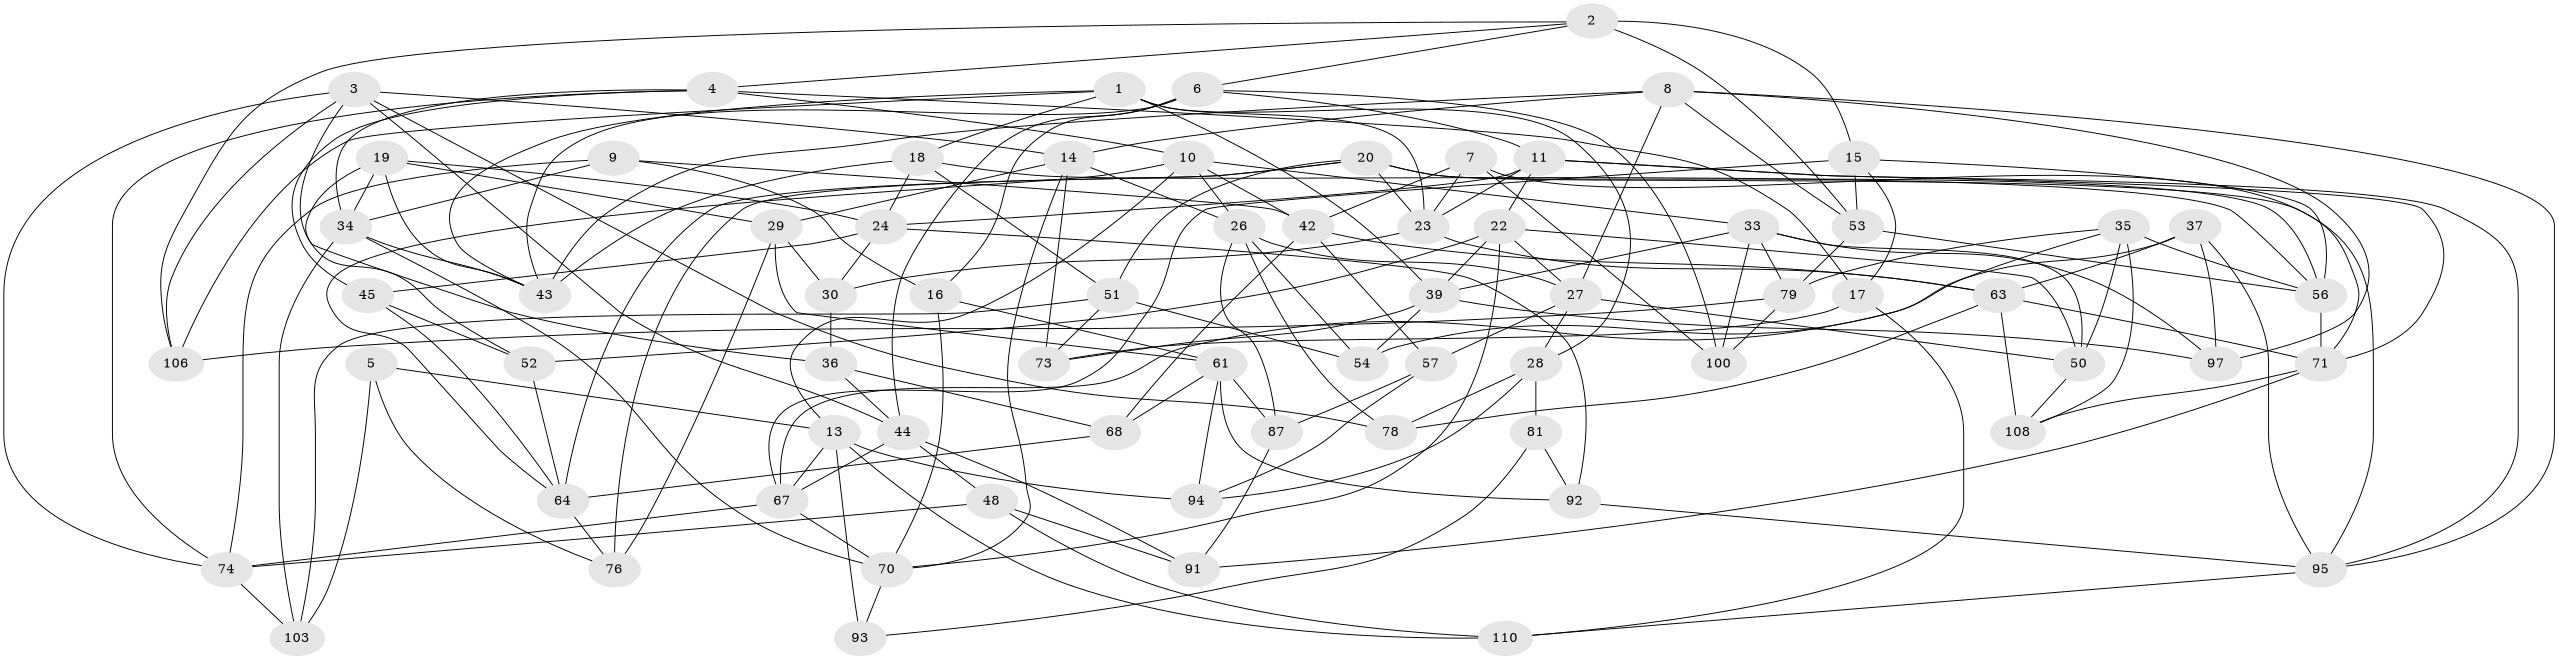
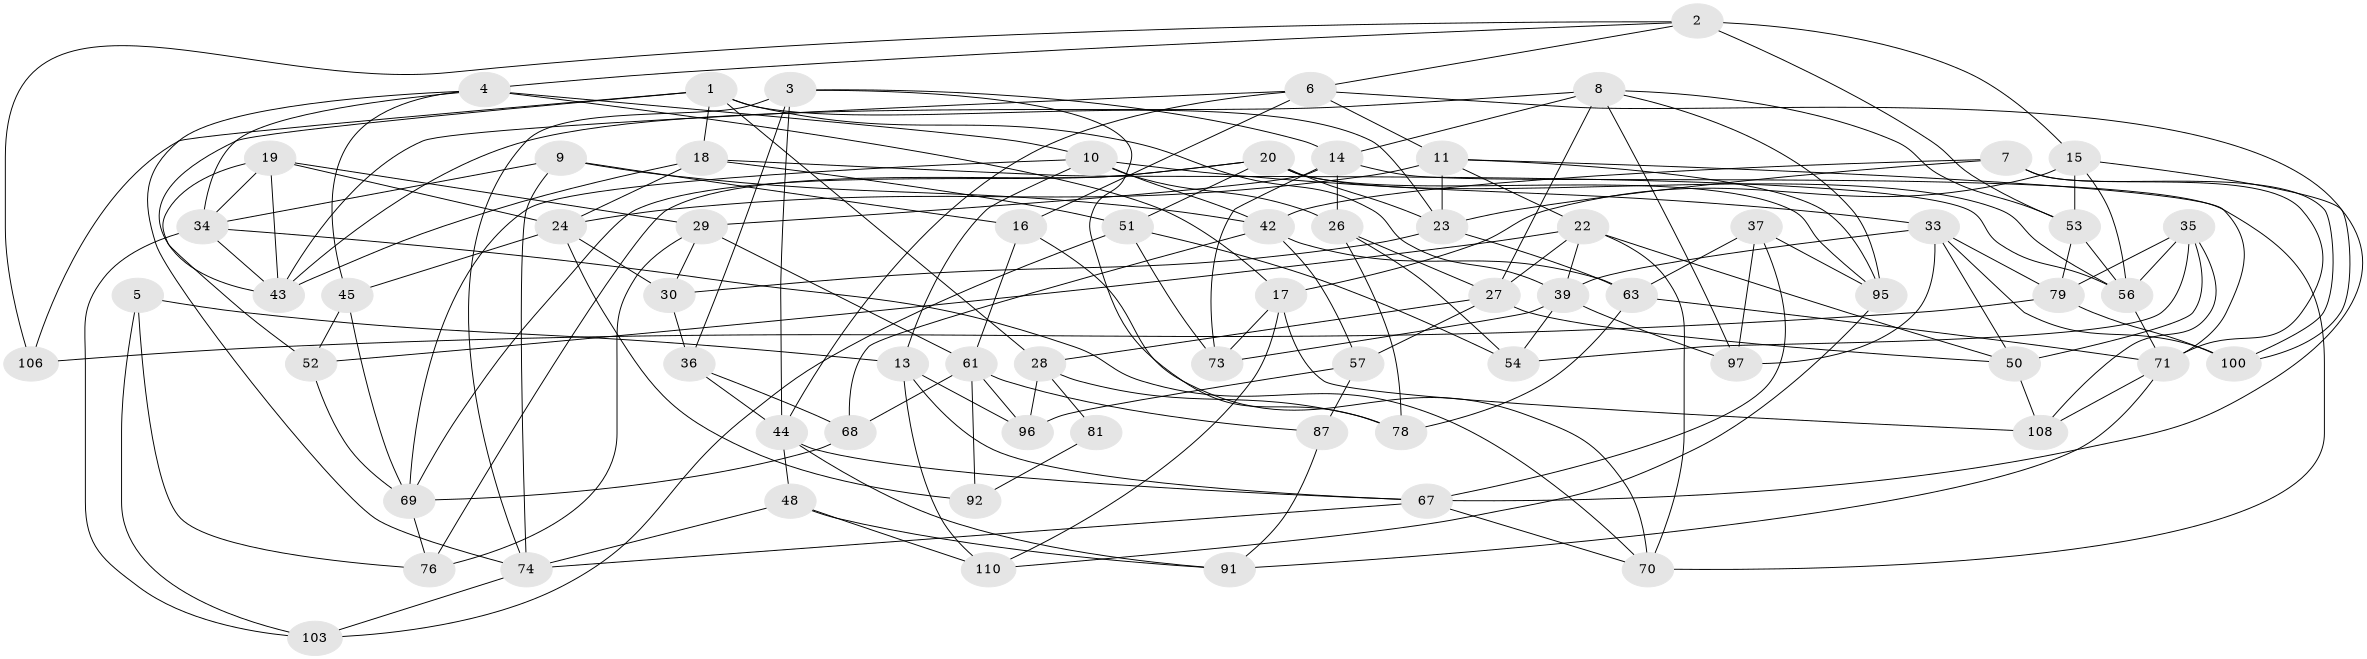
(218, 204) -> none
(1229, 321) -> none
(2008, 364) -> (1628, 411)
(563, 501) -> (409, 501)
(1197, 501) -> (1028, 433)
(1931, 534) -> none
(860, 638) -> none
